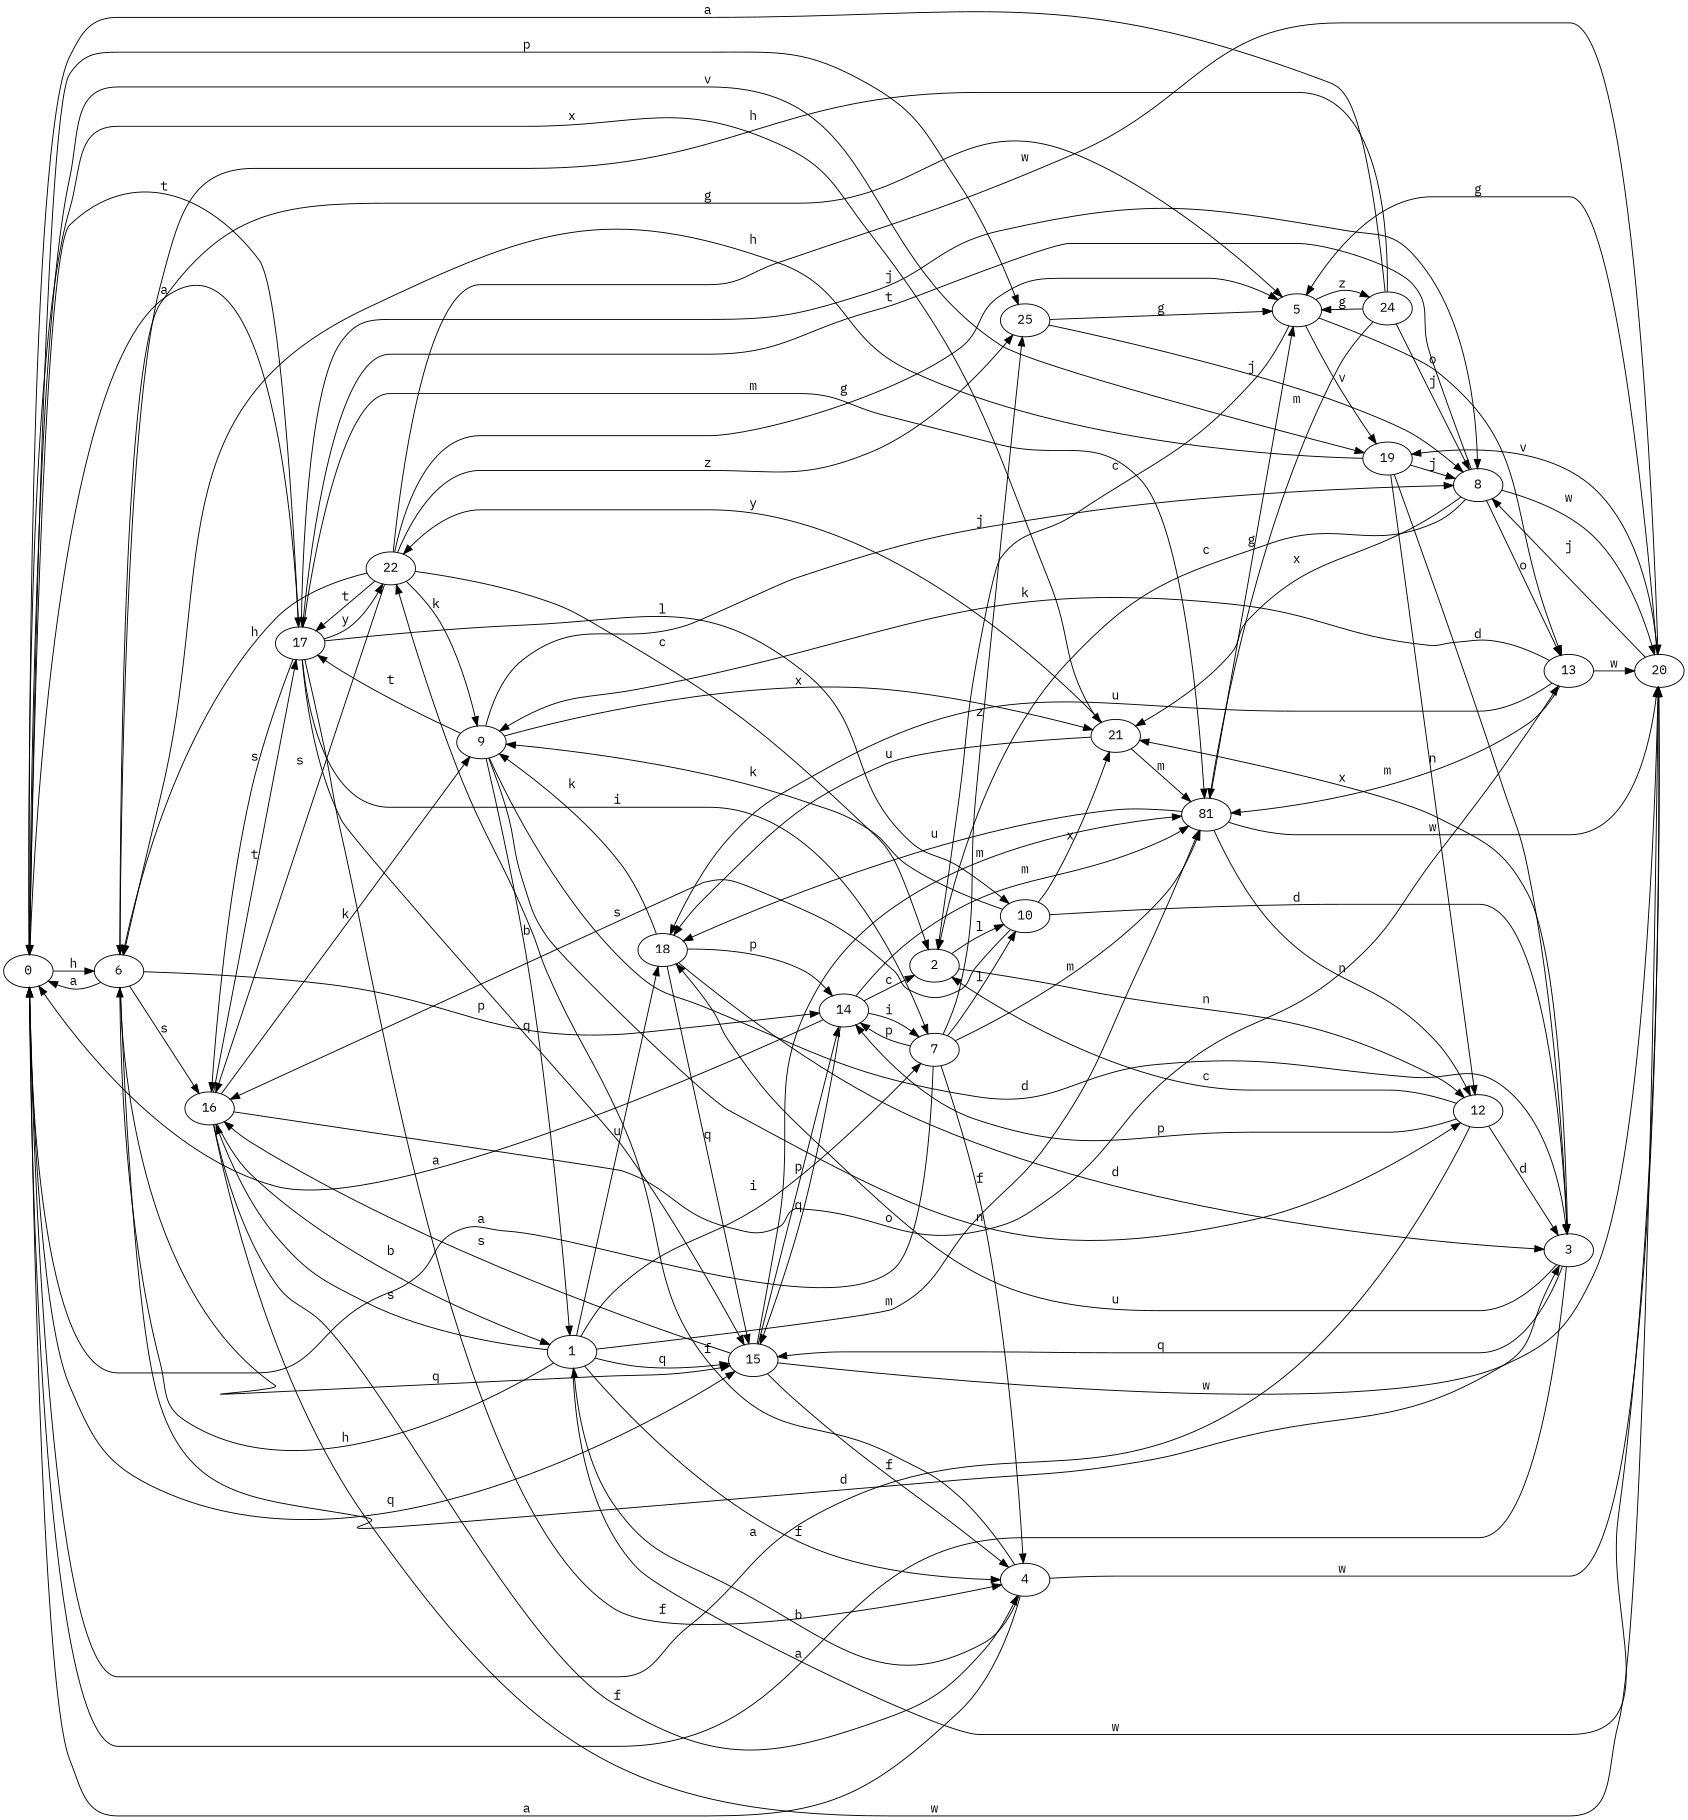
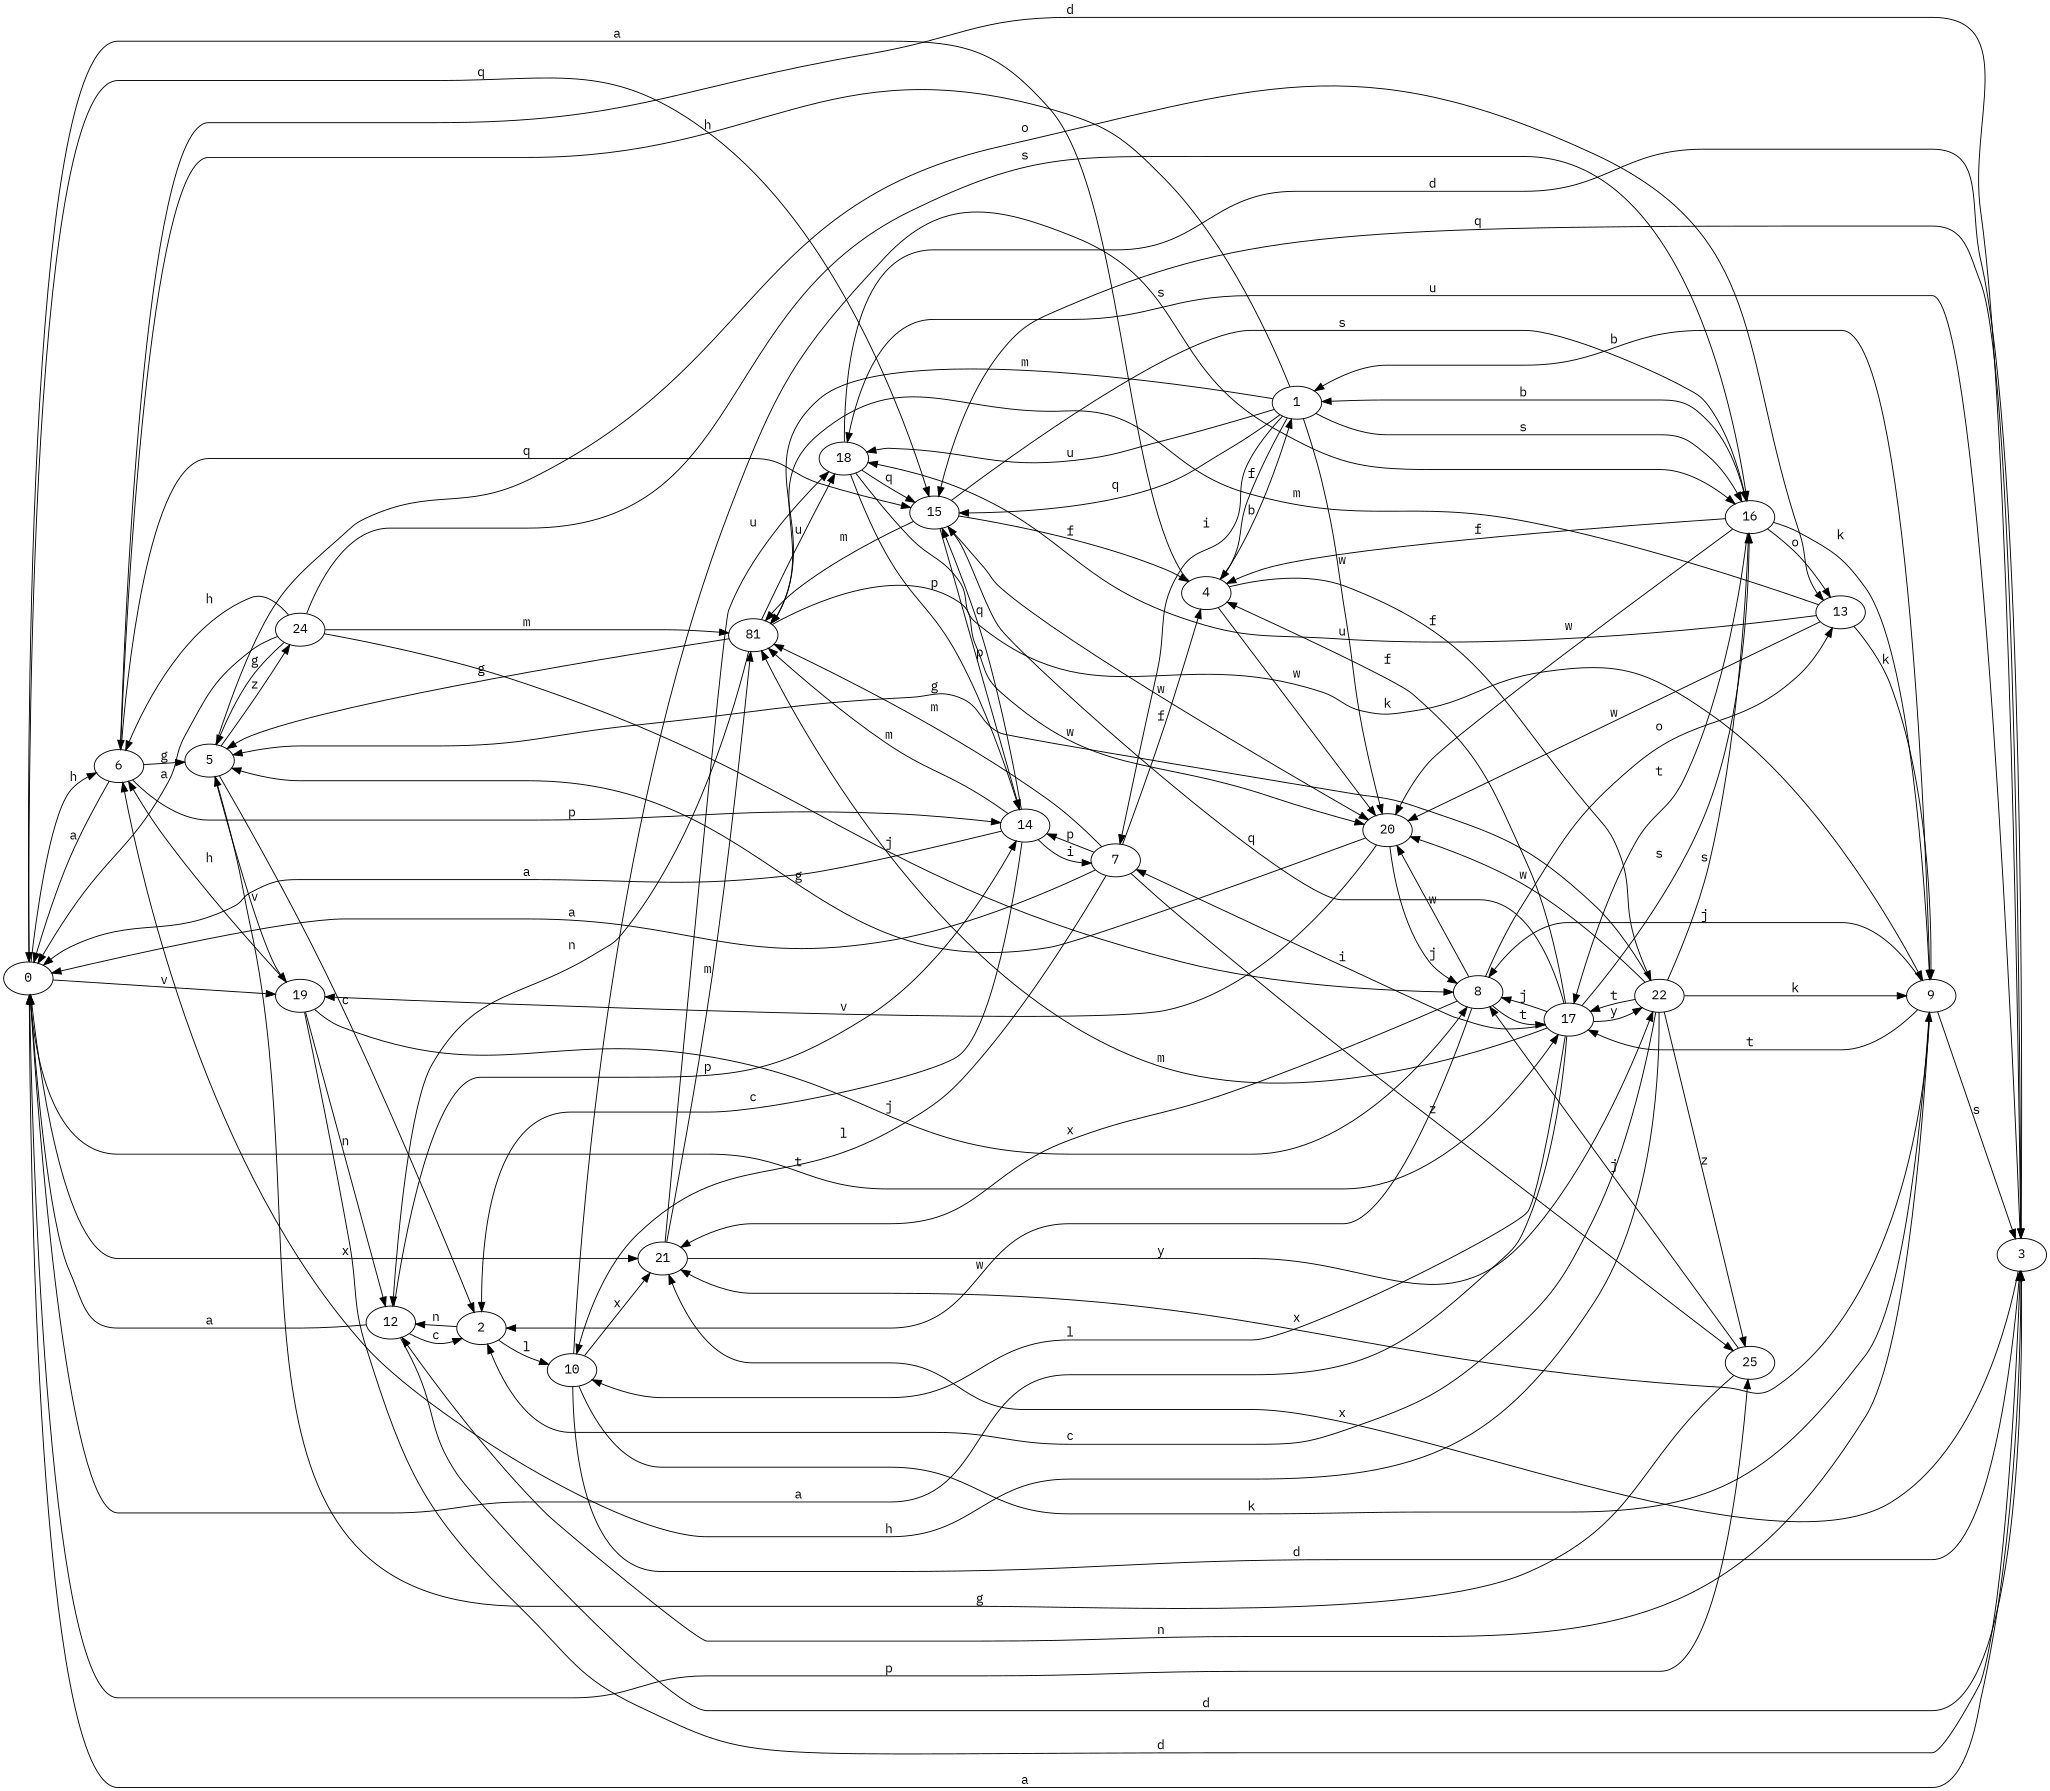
(1206, 551) -> (980, 1265)
(162, 1036) -> (1039, 165)
(1025, 1087) -> (1977, 1111)
